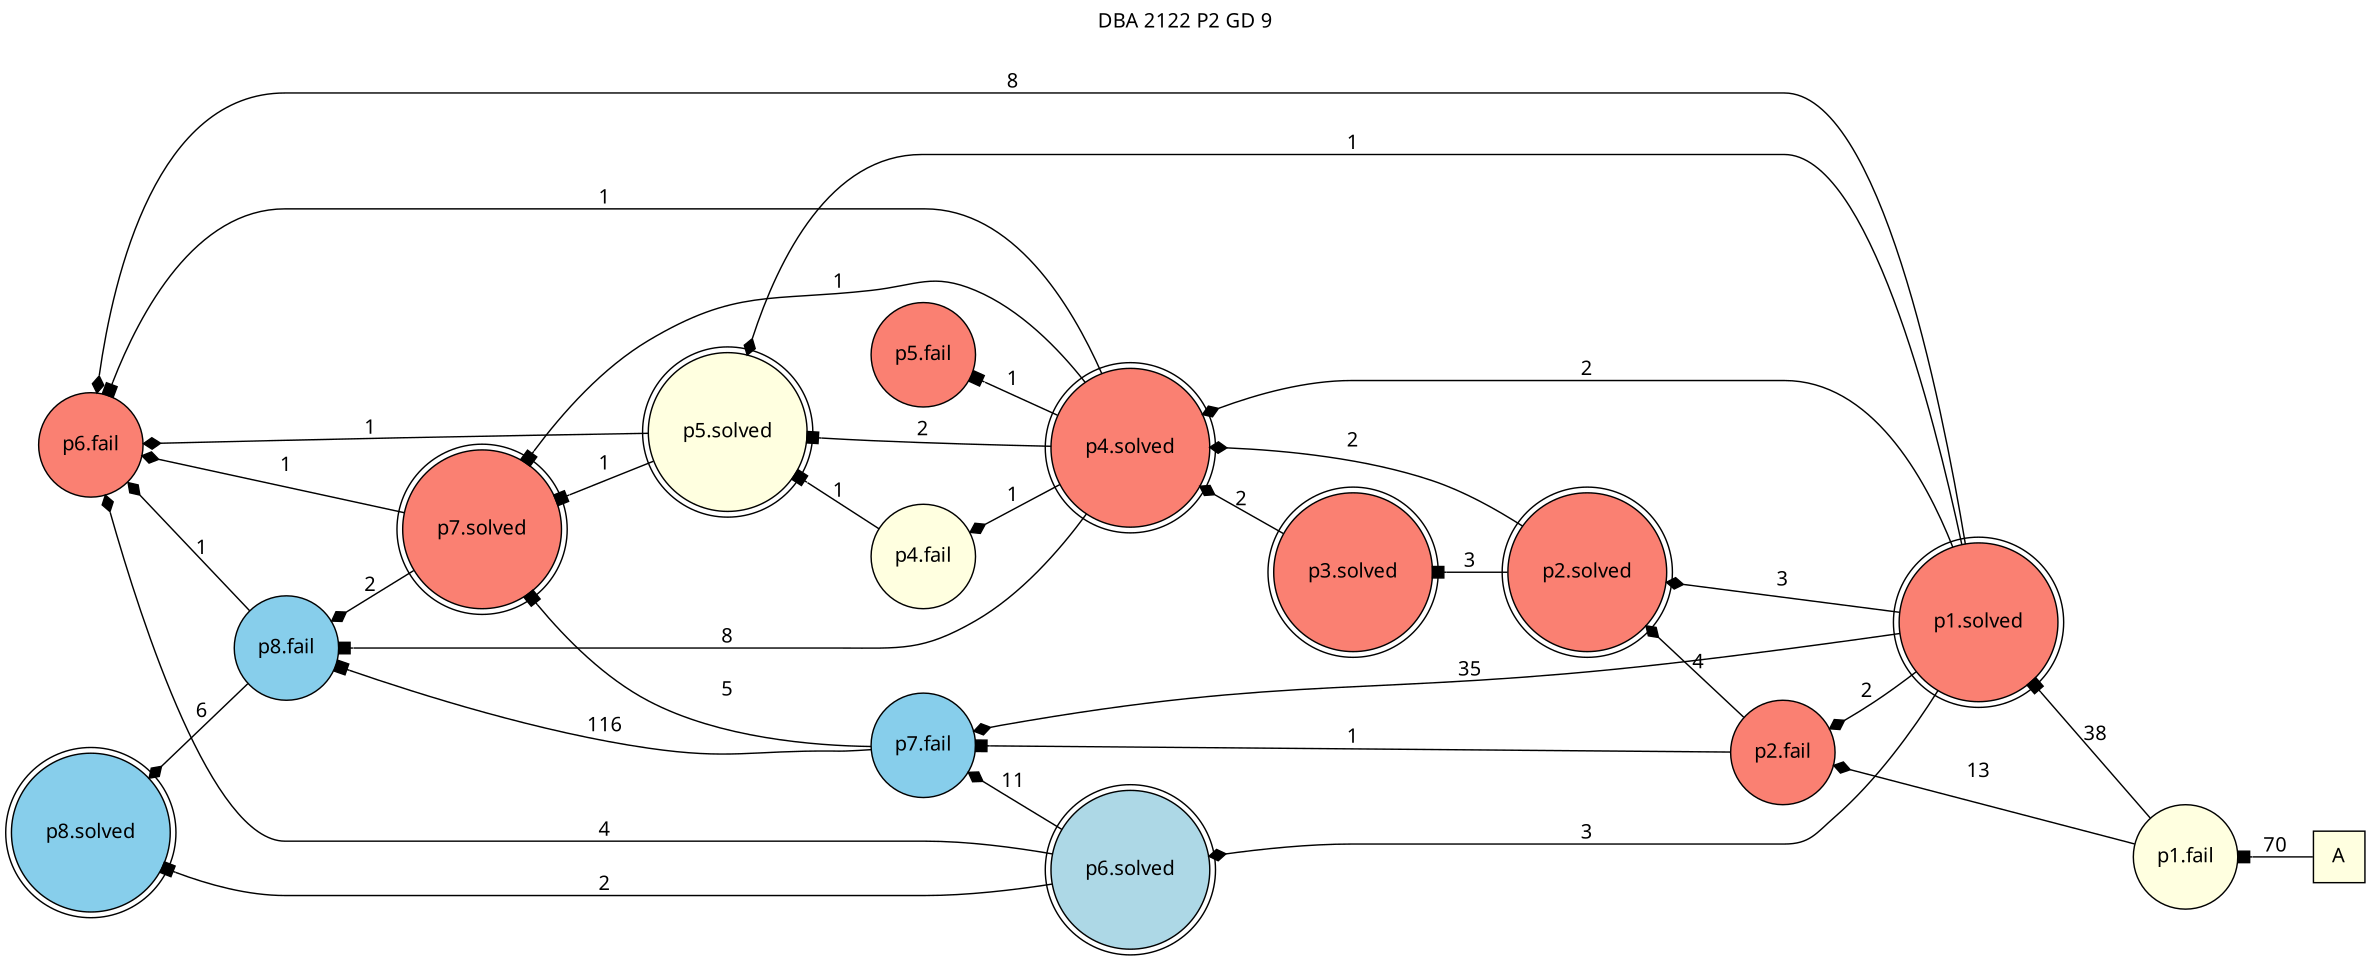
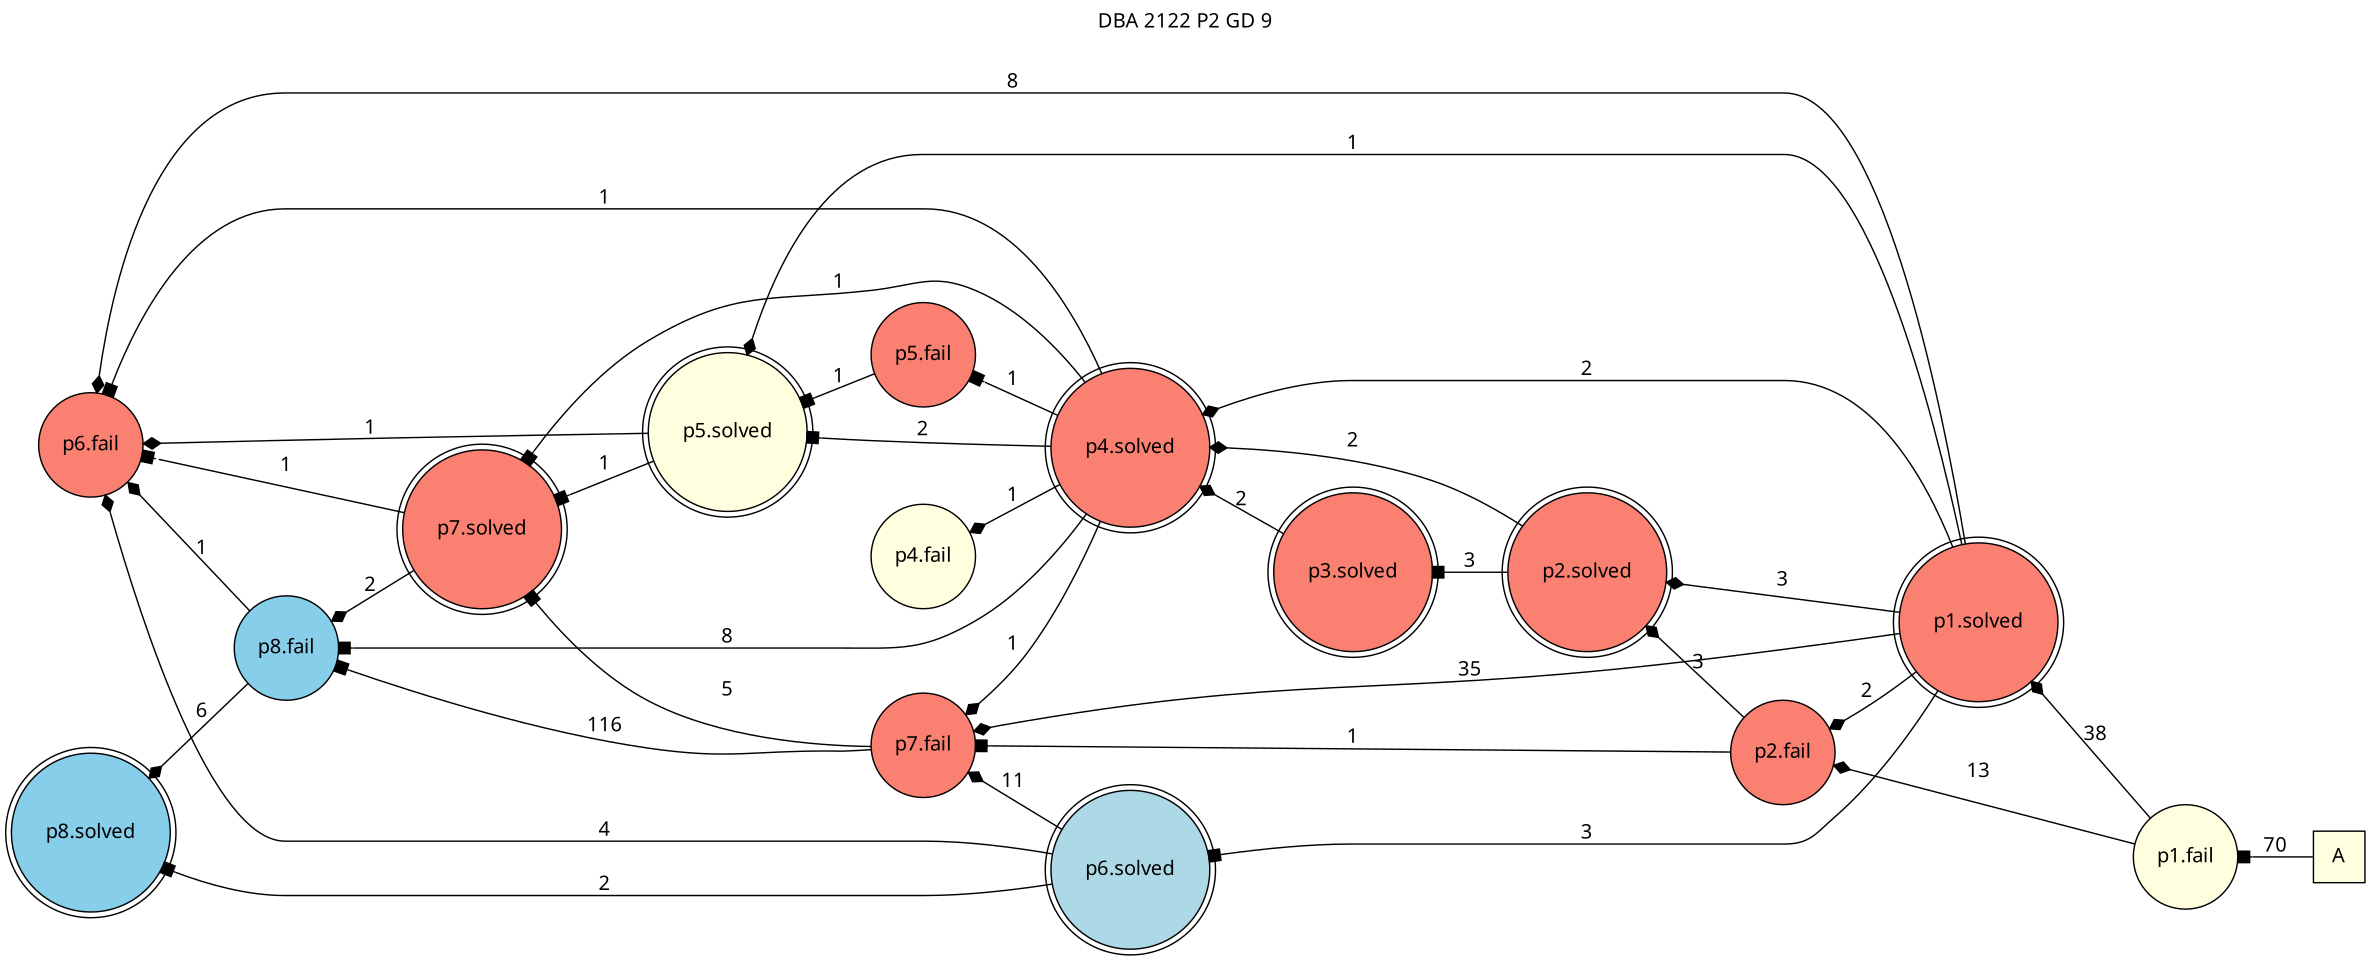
(282, 486) -> (282, 486)
(843, 506) -> (845, 386)
none -> (1050, 619)
(1699, 663) -> (1699, 663)
(923, 745) -> (923, 745)
(2096, 755) -> (2096, 755)
(1615, 844) -> (1615, 844)
